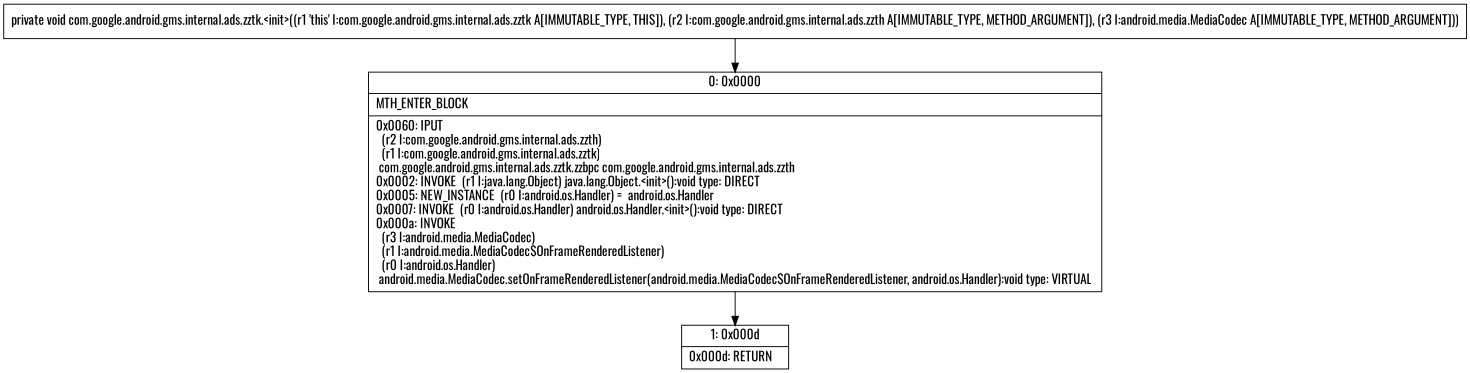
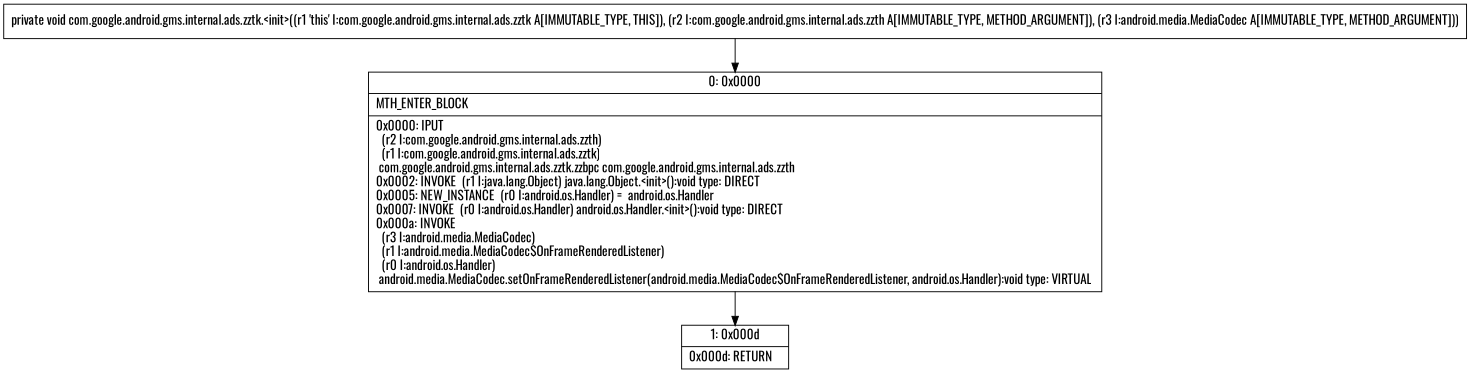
(413, 127) -> (413, 127)
